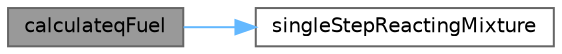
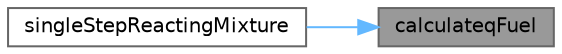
(209, 27) -> (332, 27)
